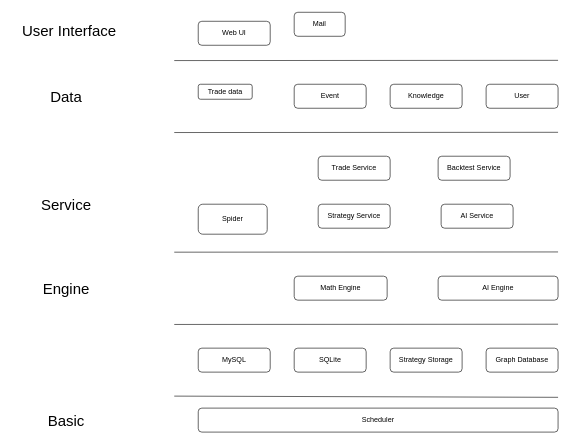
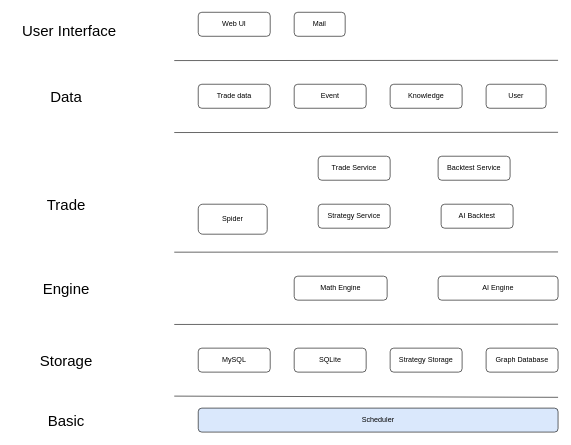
(234, 33) -> (234, 24)
(225, 92) -> (234, 96)
(522, 96) -> (516, 96)
(66, 204) -> (66, 204)
(477, 216) -> (477, 216)
none -> (66, 360)
(378, 420) -> (378, 420)
